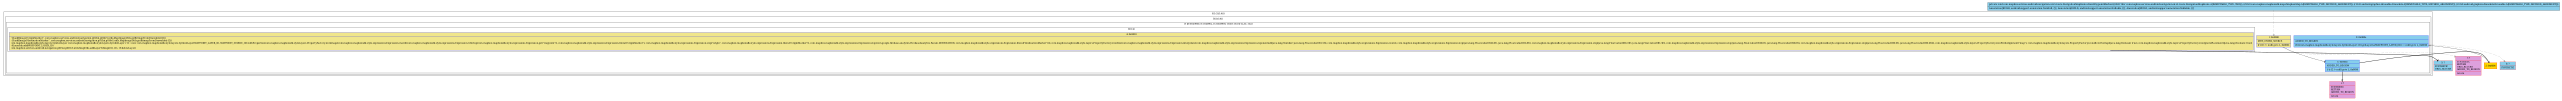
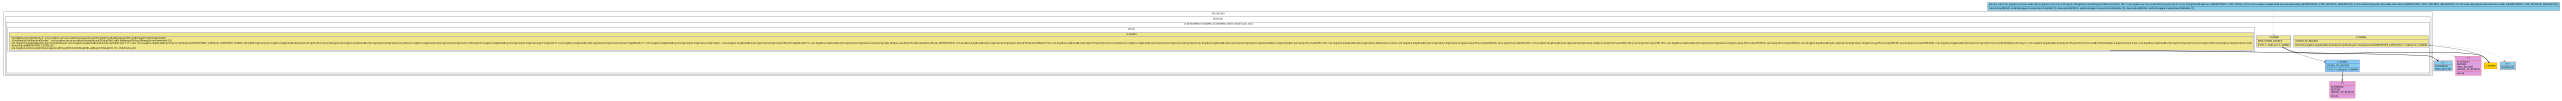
(2361, 41) -> (2361, 41)
(2426, 55) -> (2386, 53)
